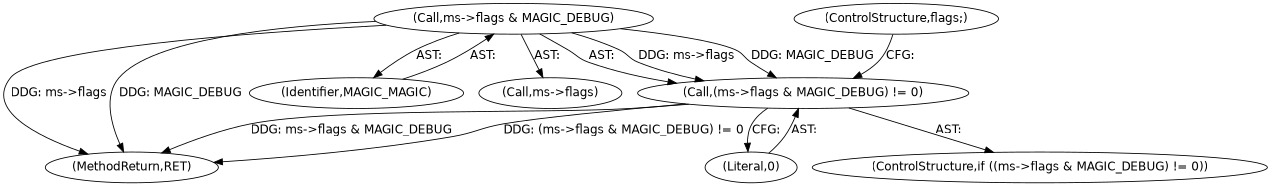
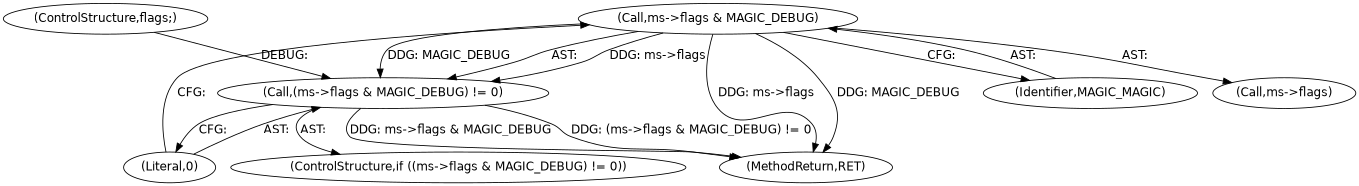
none -> (338, 43)
(431, 56) -> (944, 56)
(902, 56) -> (287, 56)
